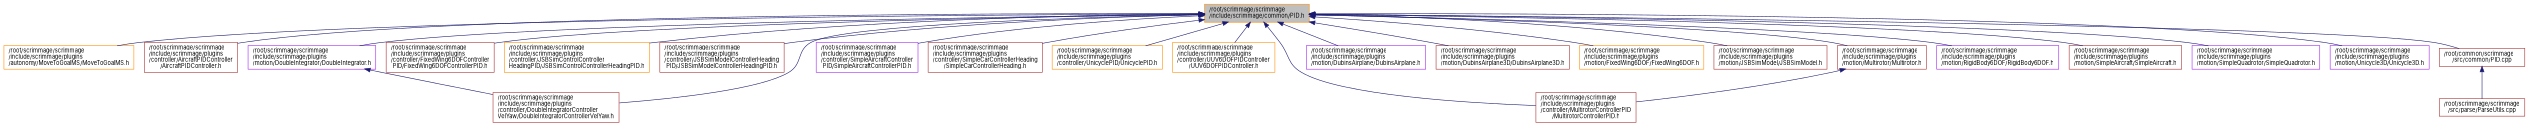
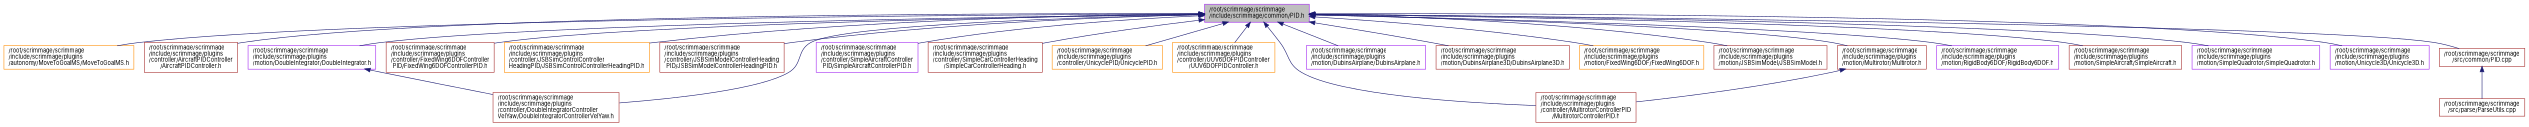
(1257, 13) -> (1257, 13)
(2482, 57) -> (2482, 57)
